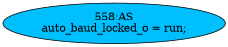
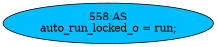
(114, 23) -> (108, 23)
